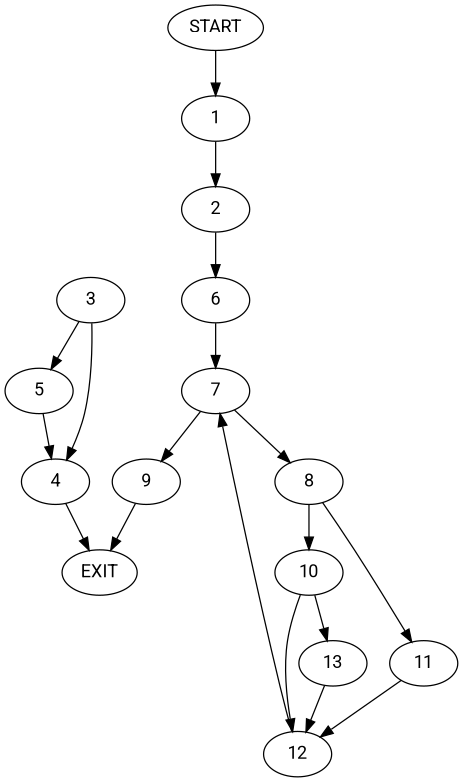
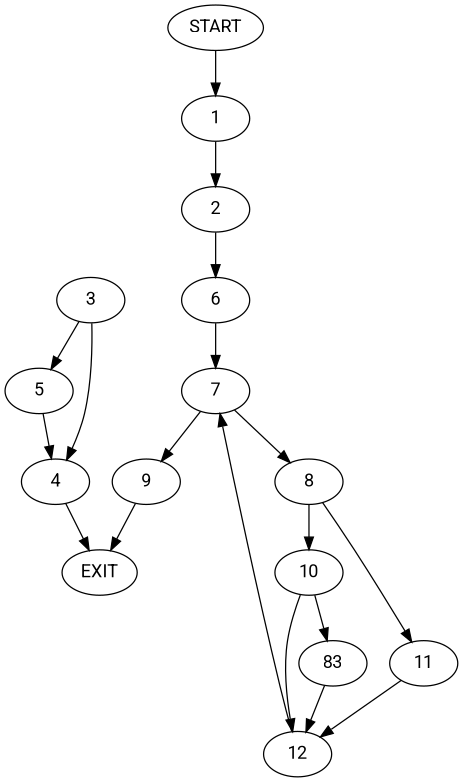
(333, 663) -> (333, 663)
